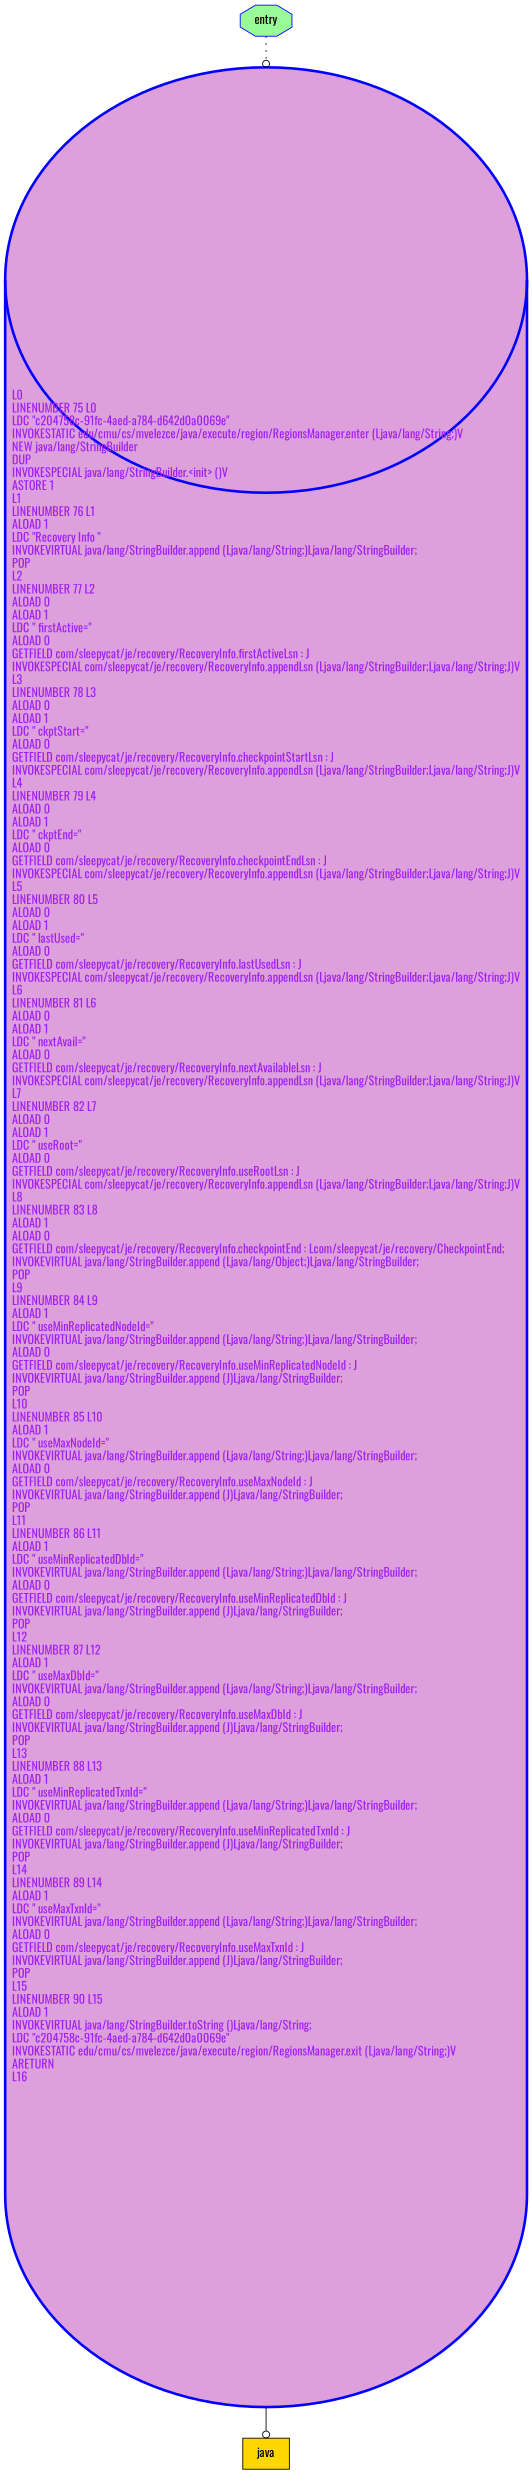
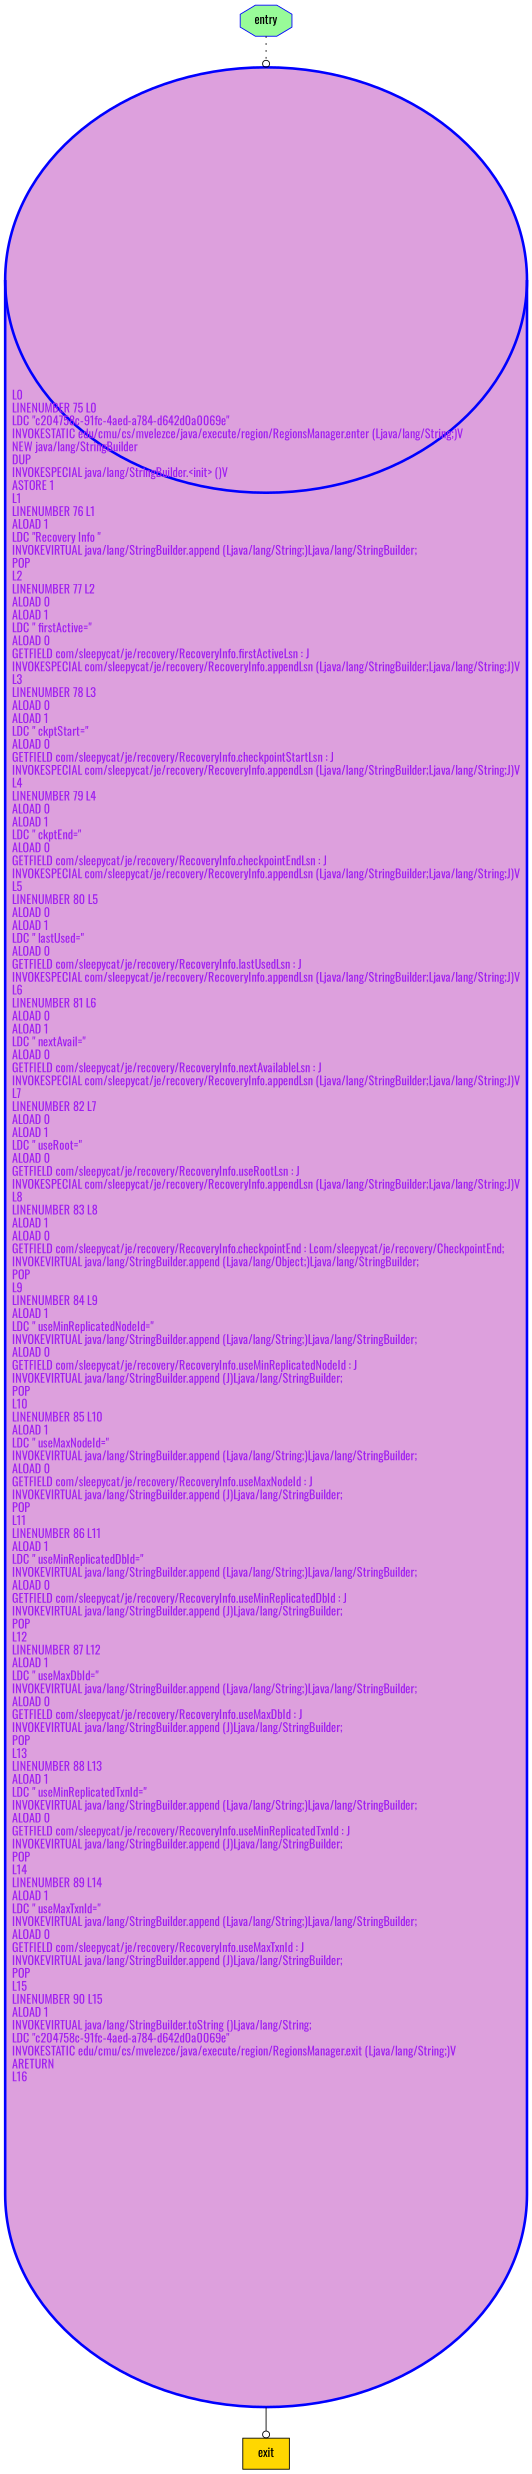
(266, 2454) -> (266, 2454)
